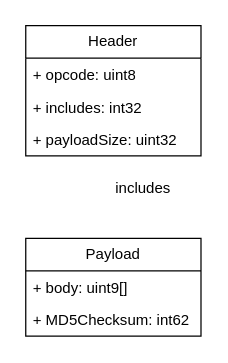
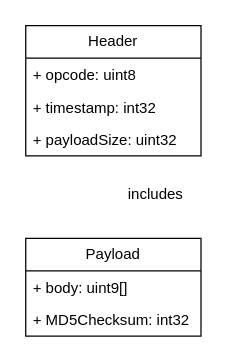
(93, 108) -> (99, 108)
(143, 188) -> (156, 194)
(109, 321) -> (109, 321)
